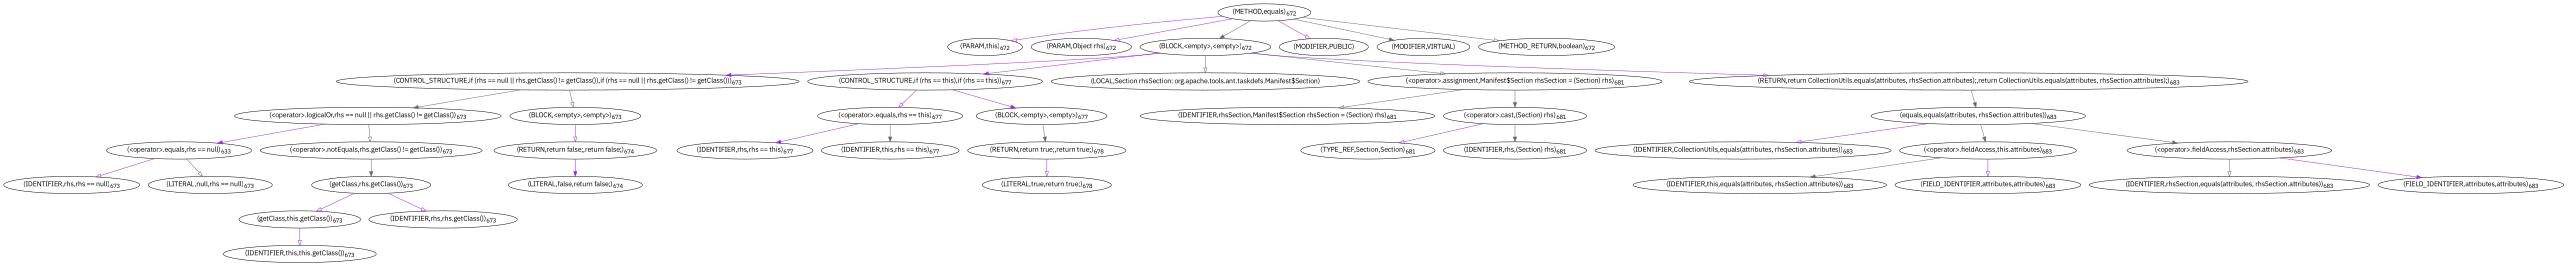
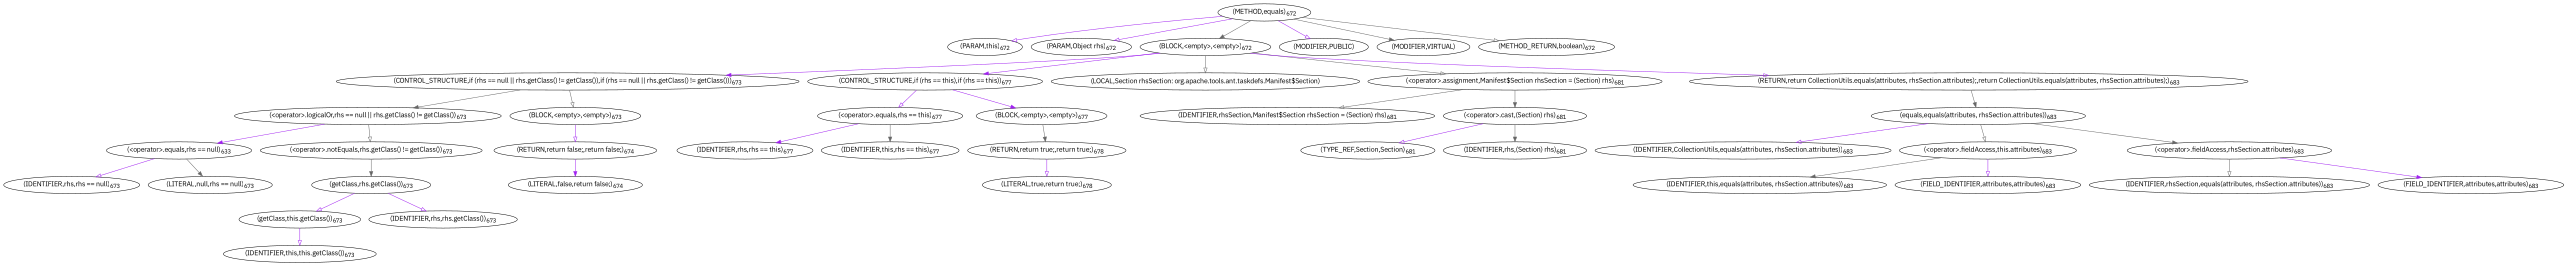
(1982, 131) -> (1982, 131)
(193, 166) -> (193, 166)
